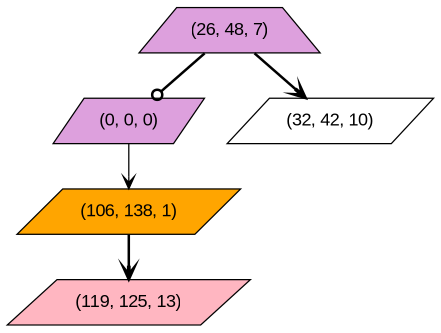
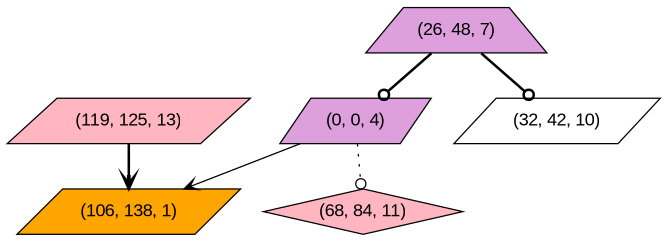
(275, 72) -> (503, 72)
(129, 121) -> (356, 121)
none -> (363, 212)
(129, 251) -> (129, 160)
